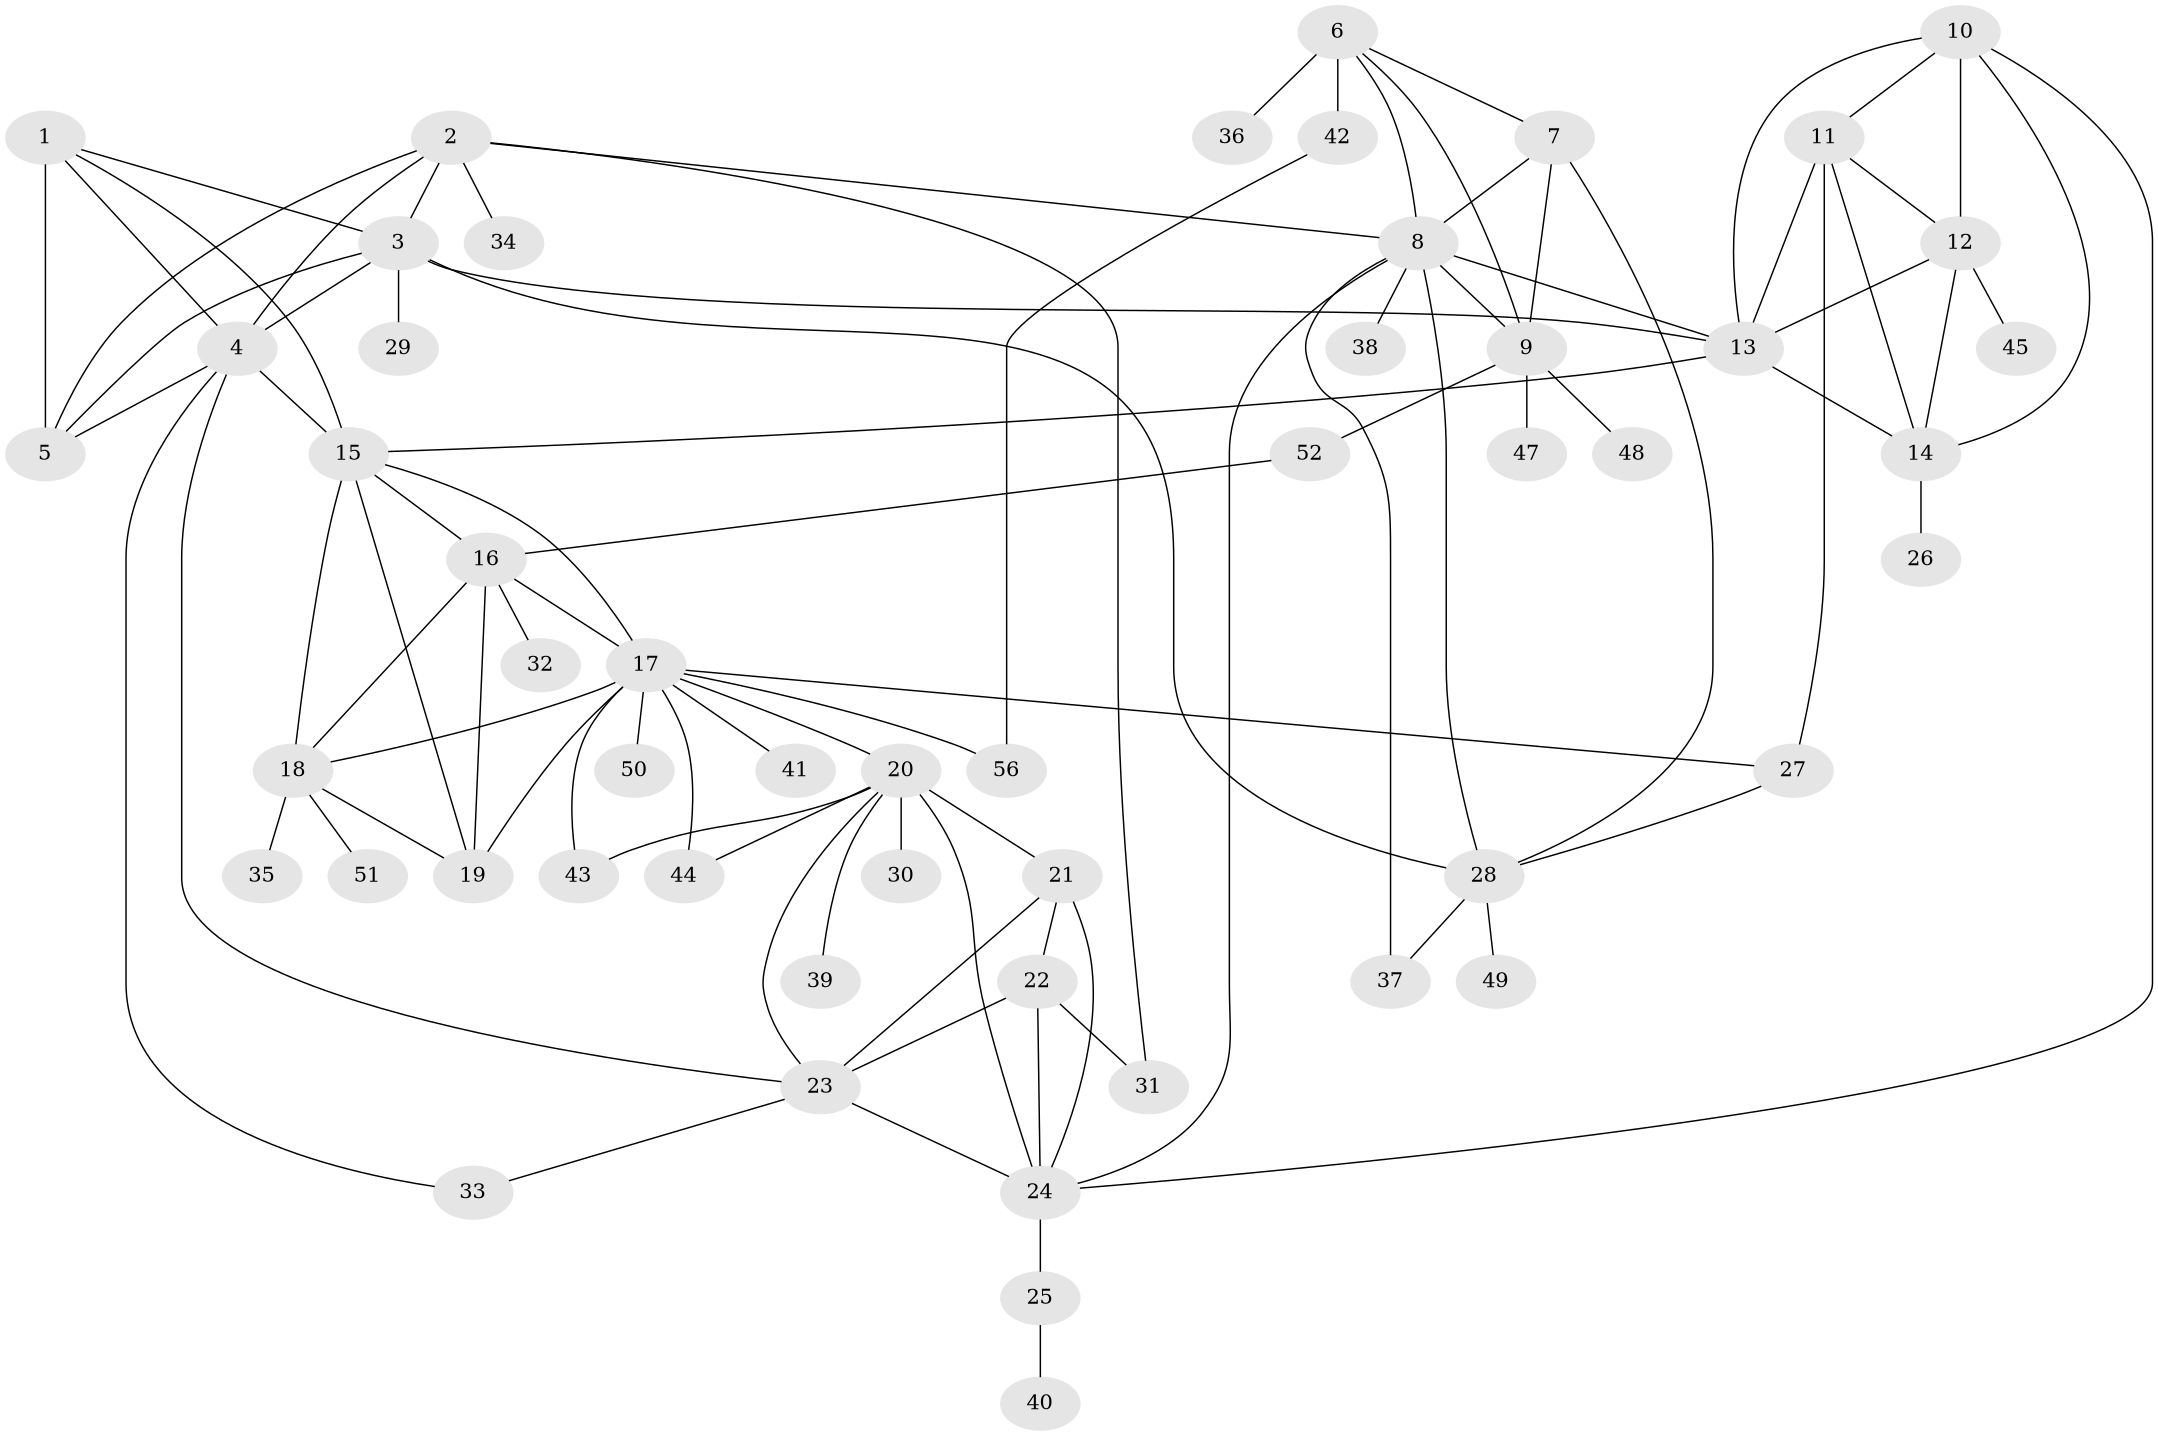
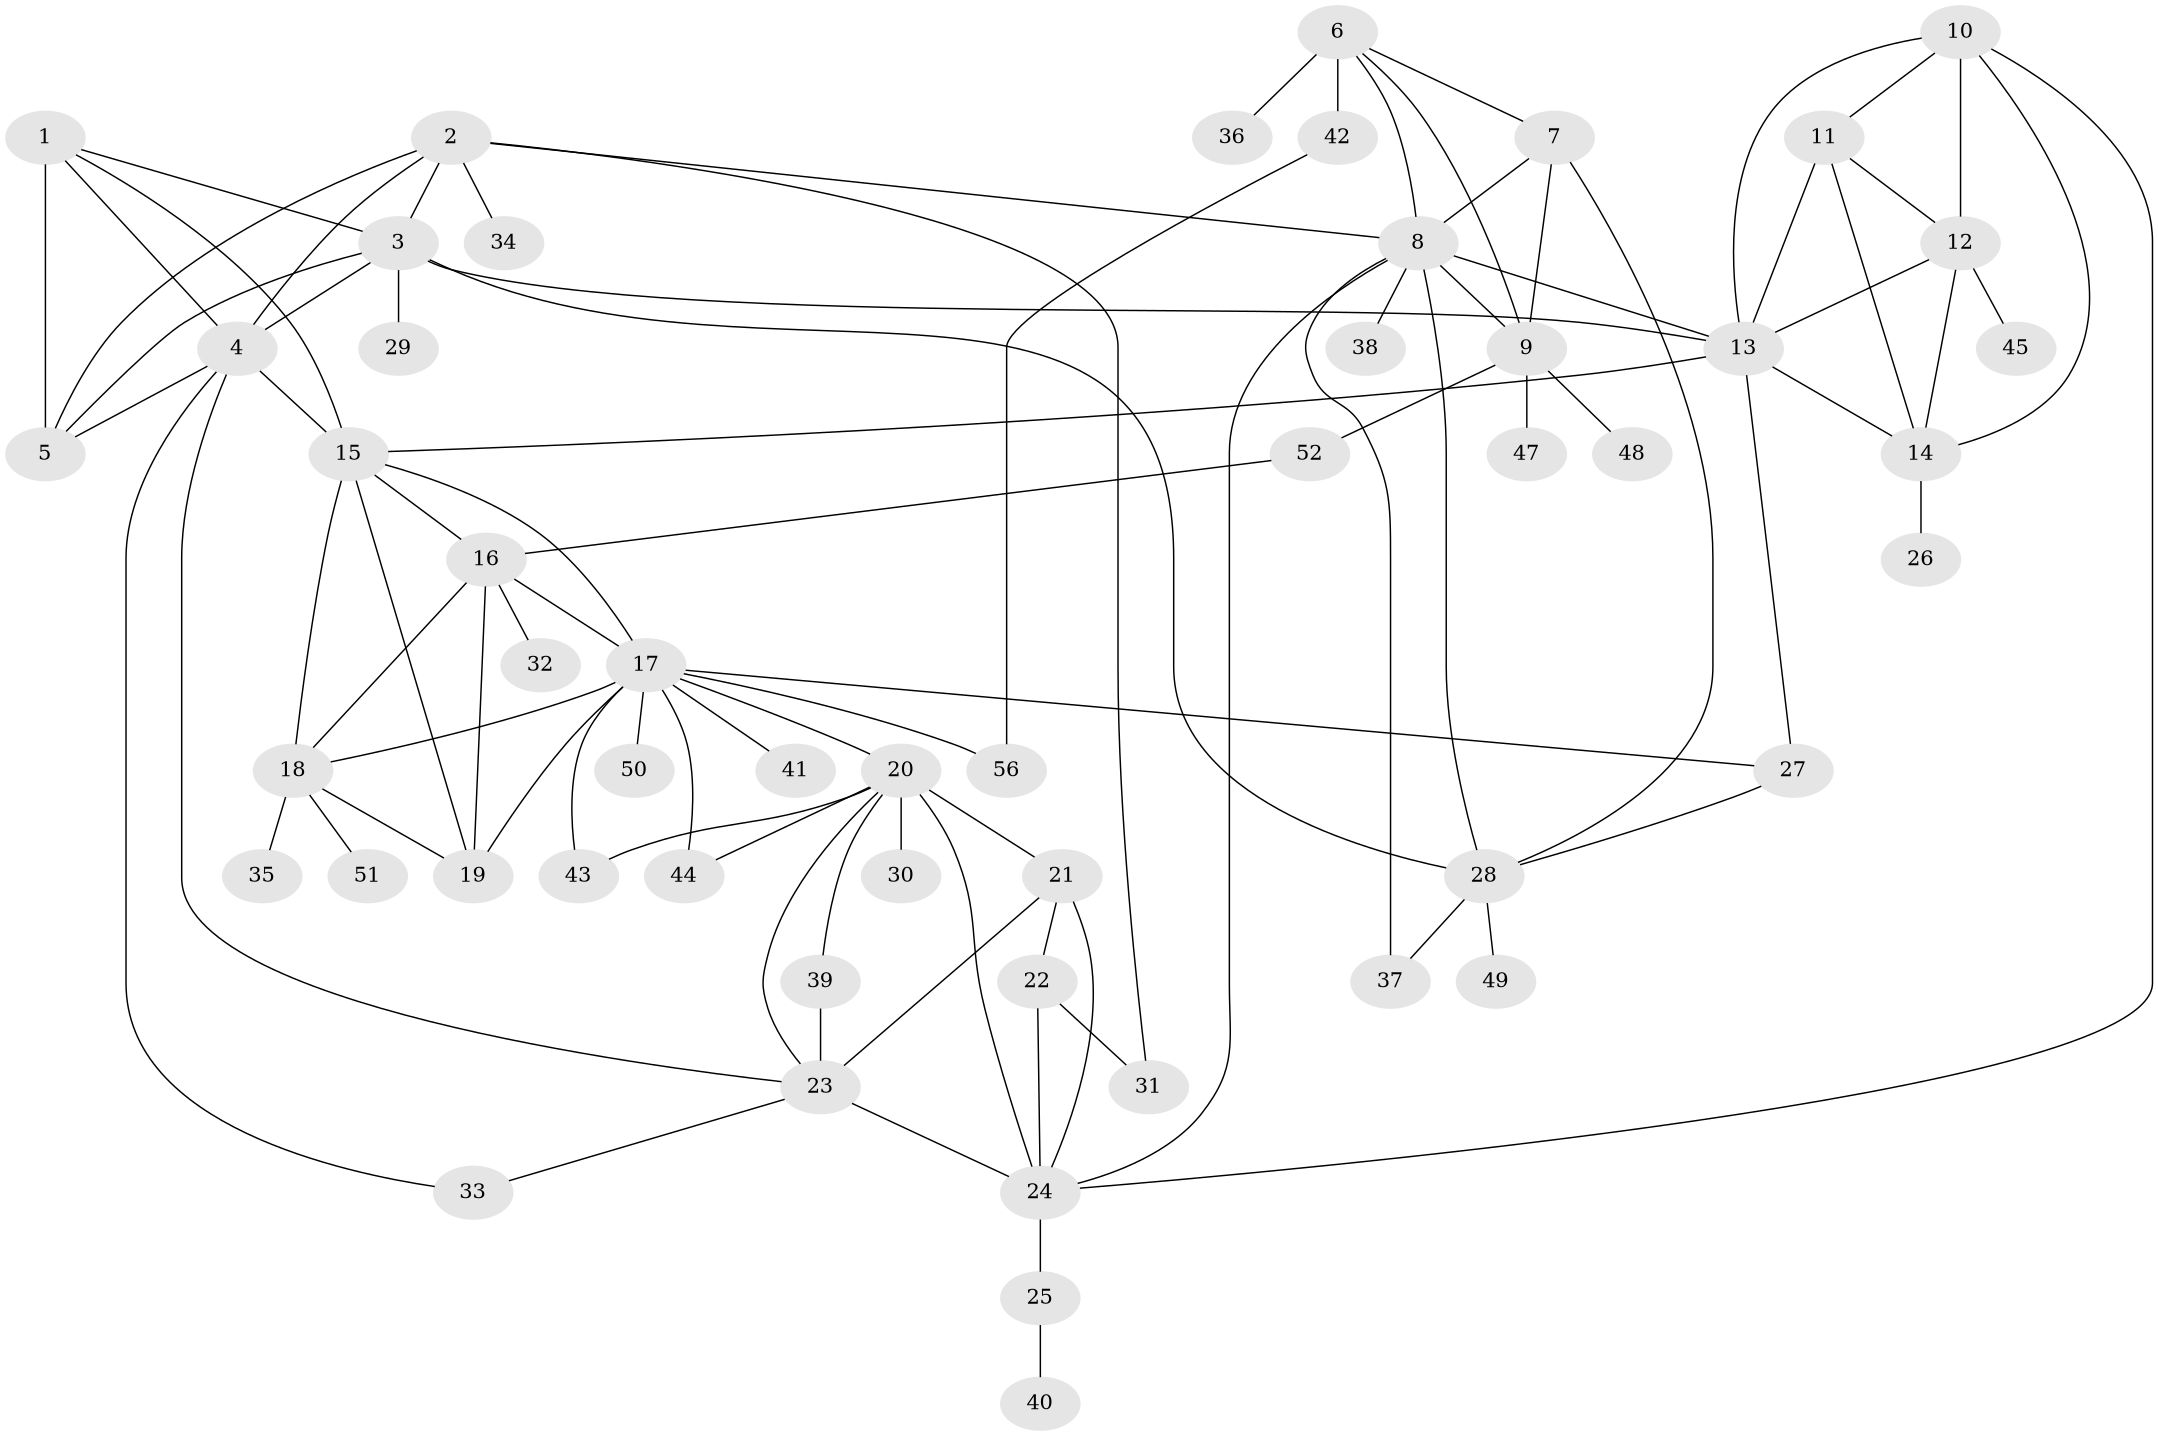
(1824, 455) -> (1769, 560)
(929, 1034) -> (821, 1035)
